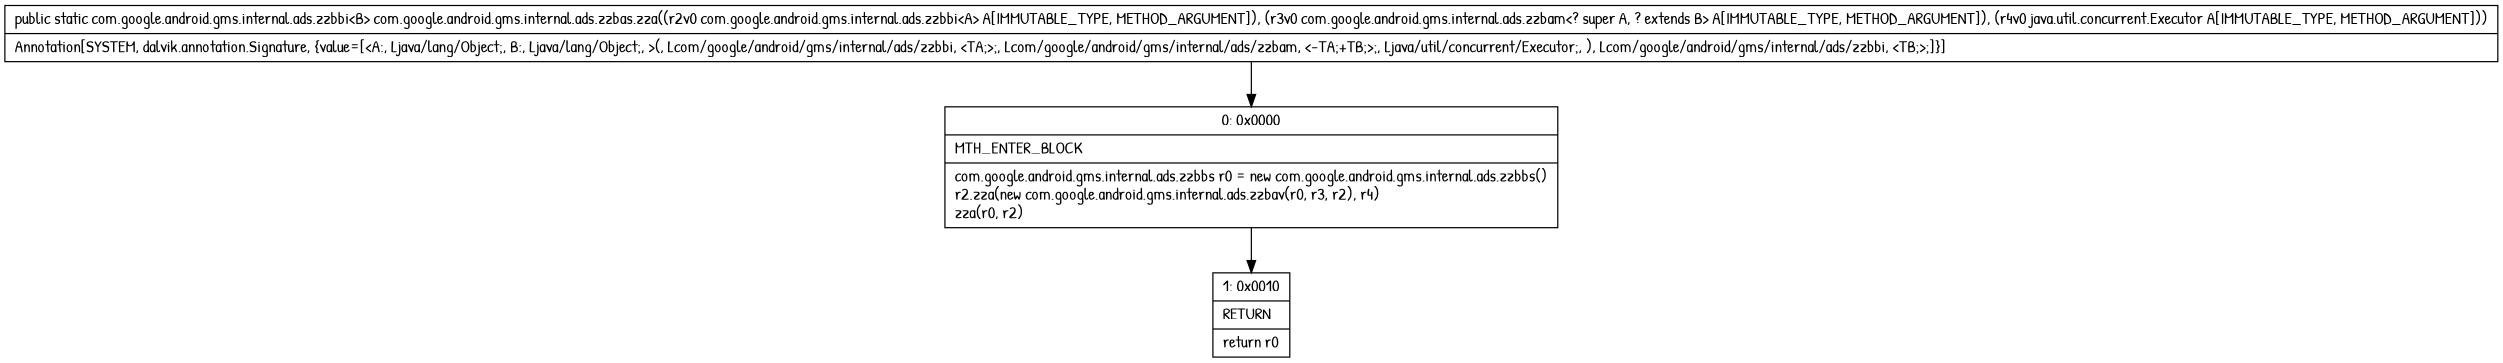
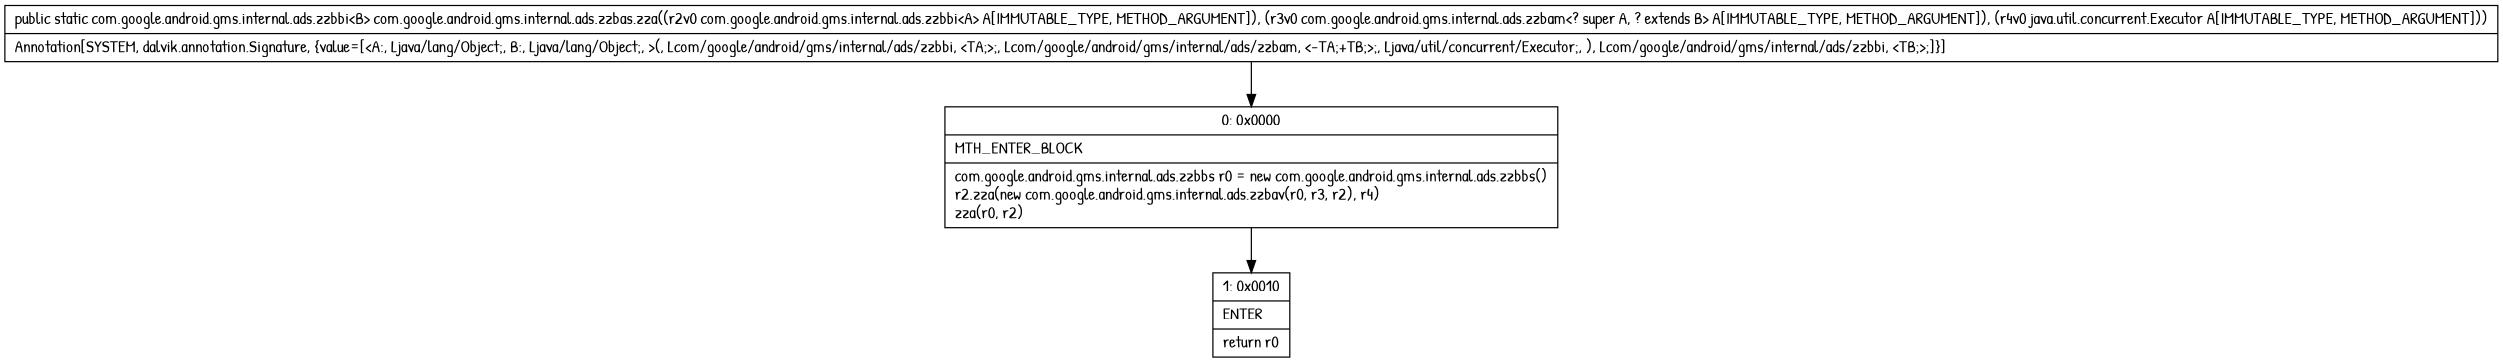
(1247, 314) -> (1243, 314)
